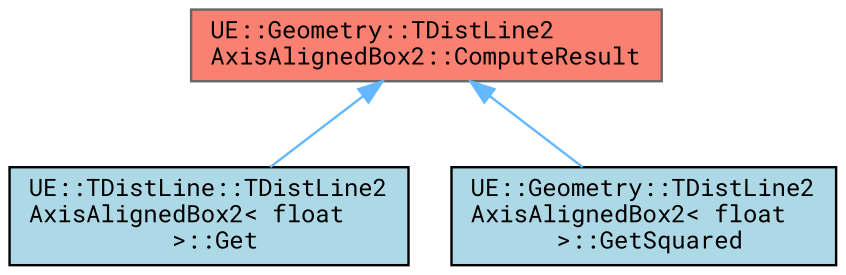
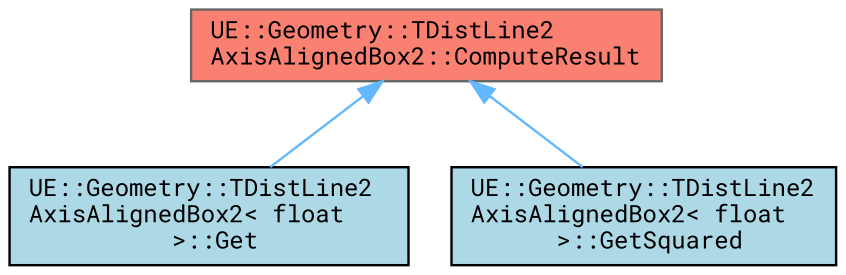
(209, 216) -> (209, 216)
